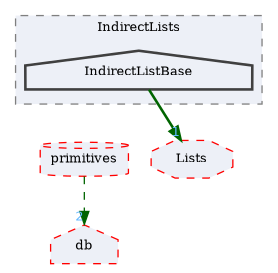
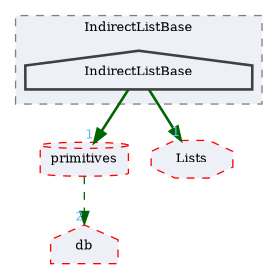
(139, 28) -> (139, 28)
none -> (114, 112)
